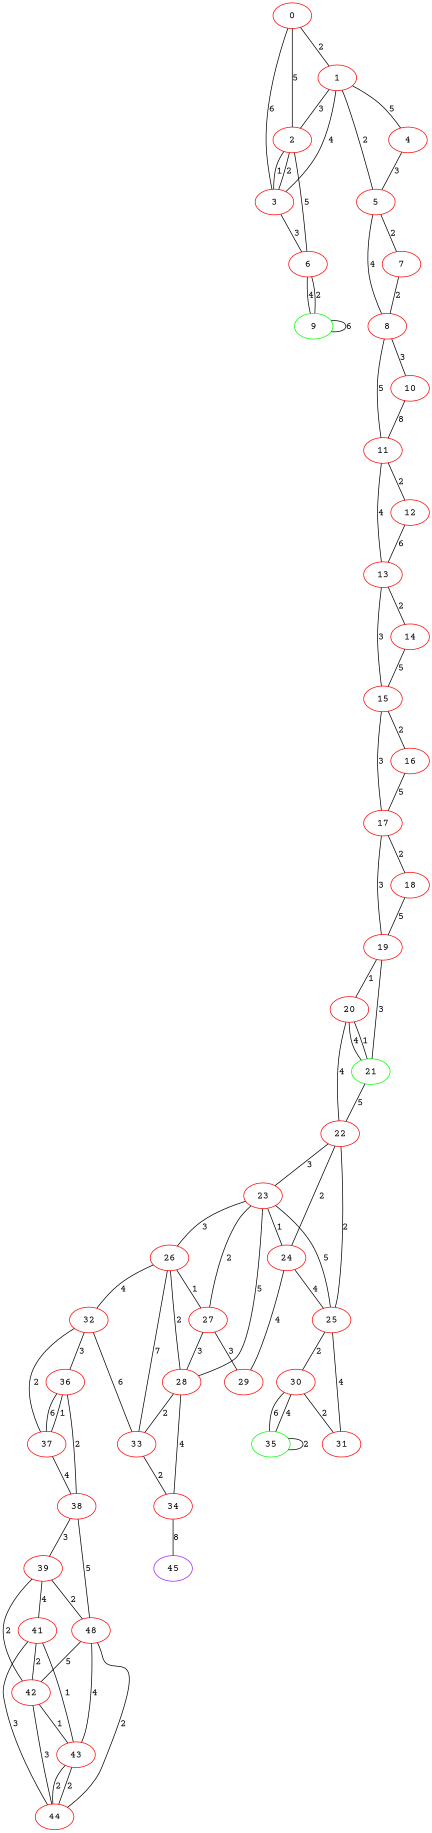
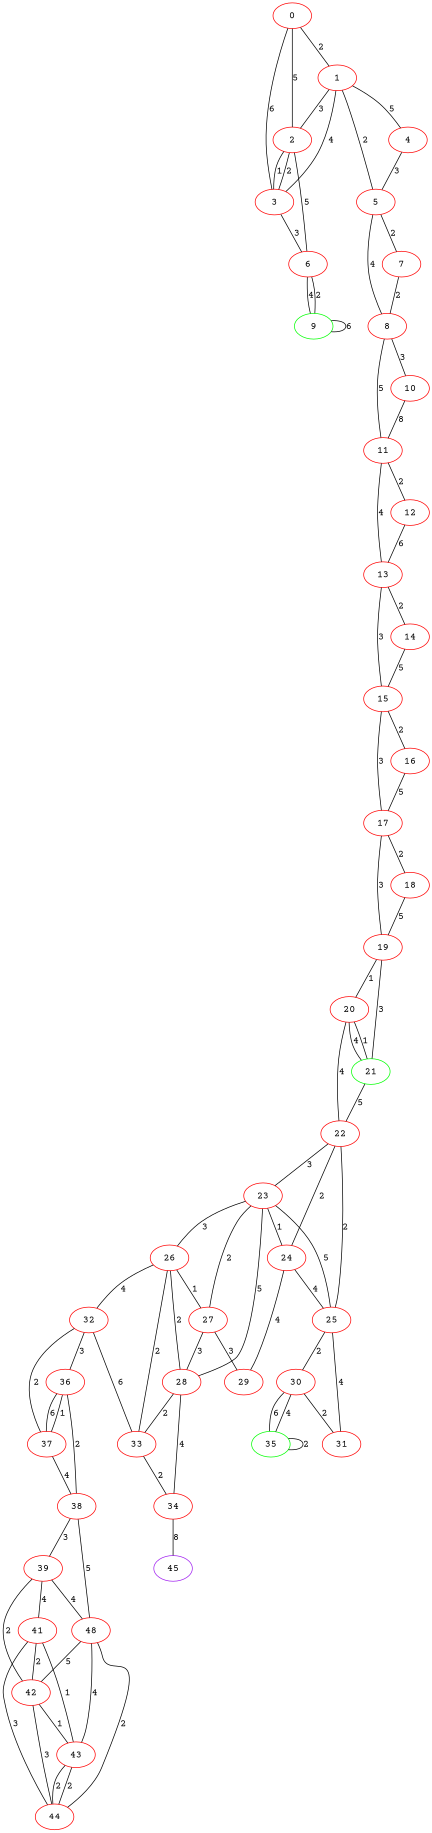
(158, 1351) -> (158, 1351)
(73, 1599) -> (73, 1599)
